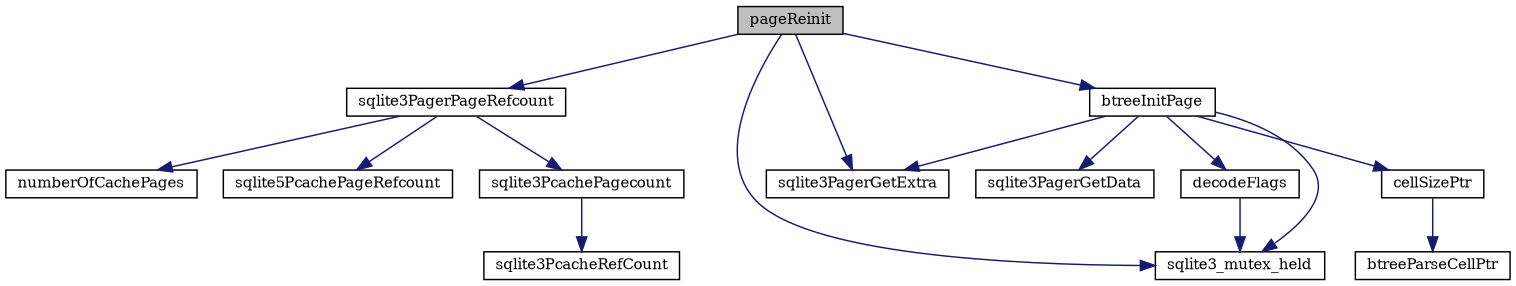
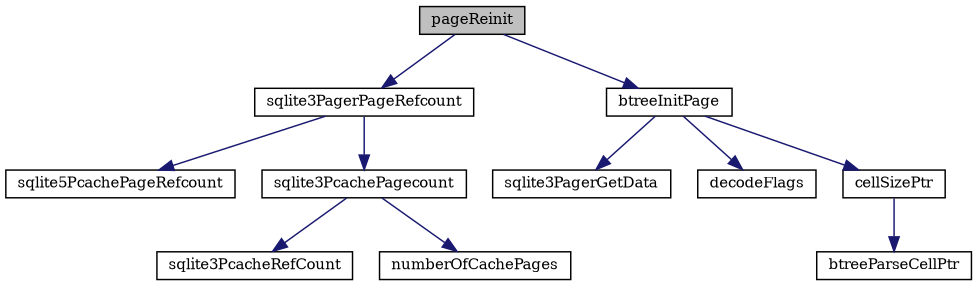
(286, 141) -> (413, 220)
(858, 184) -> none
(1240, 266) -> none
